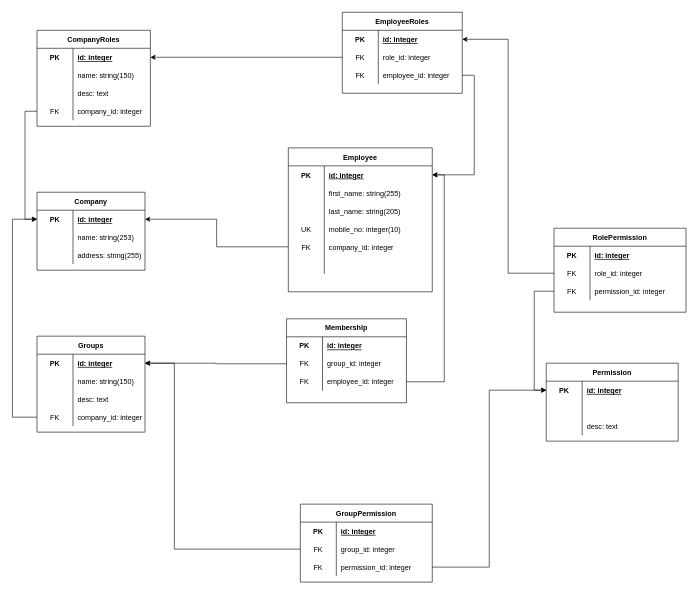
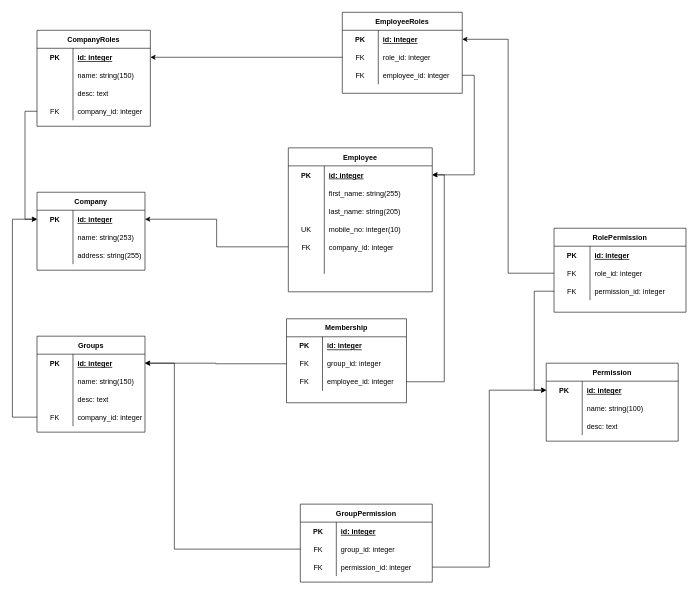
none -> (630, 408)
